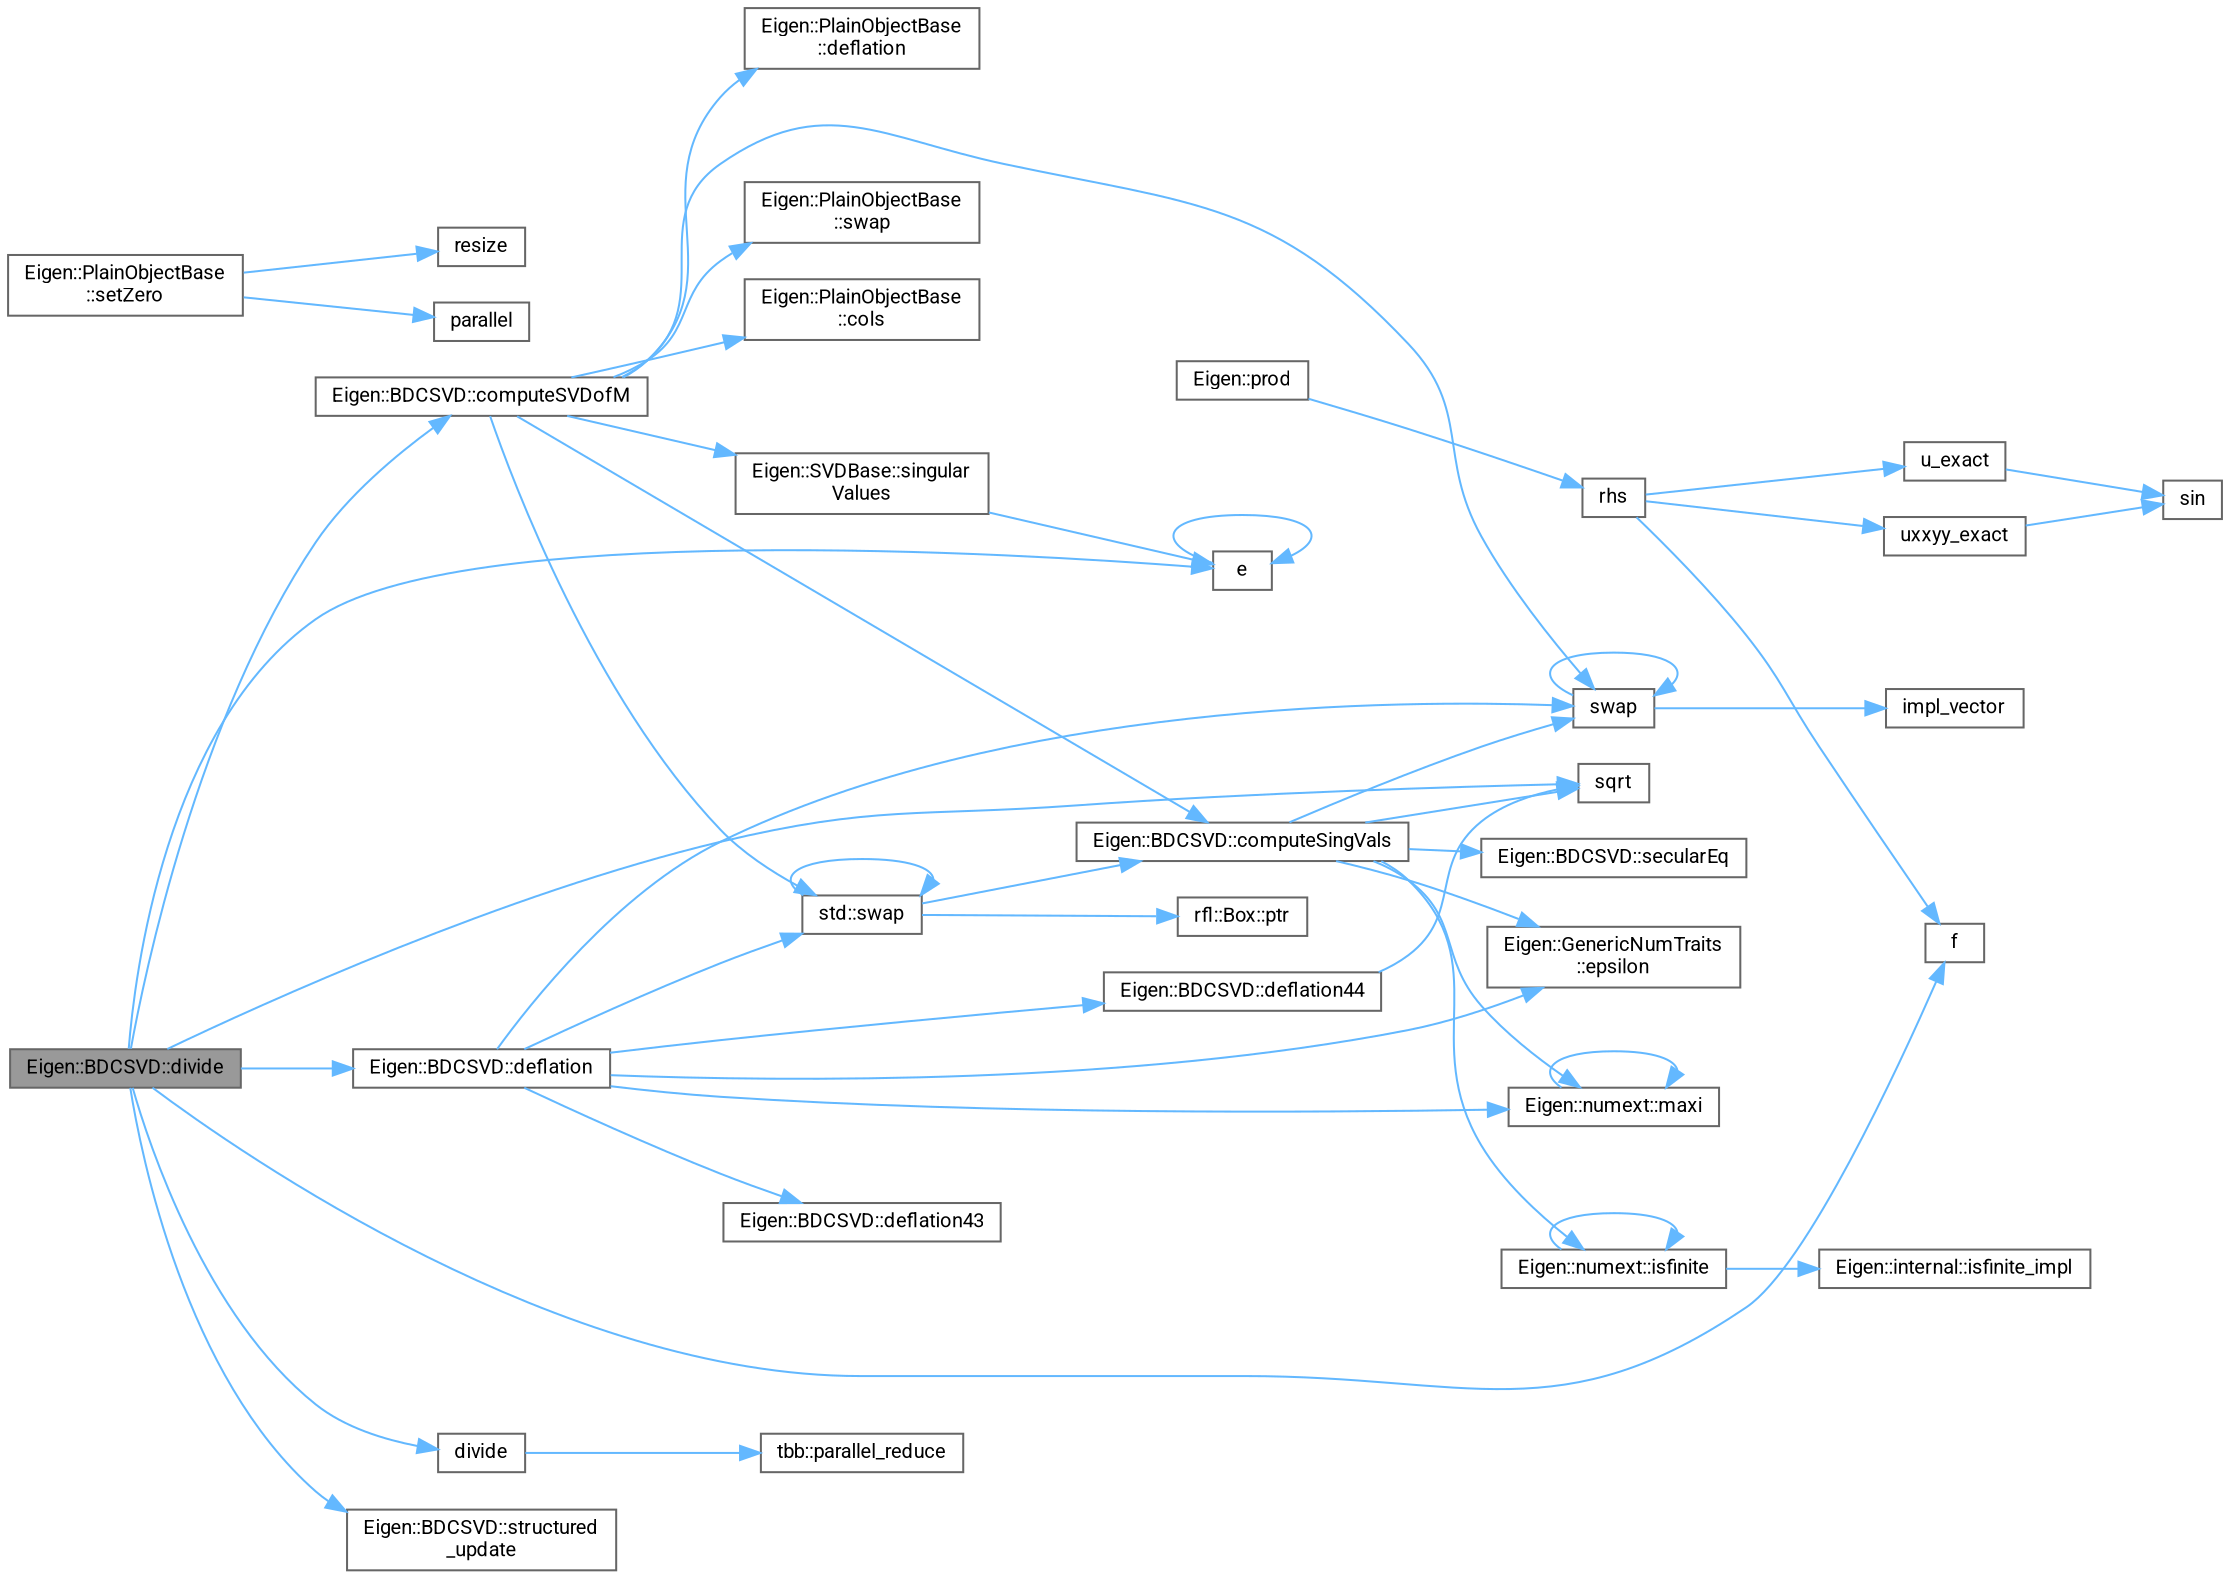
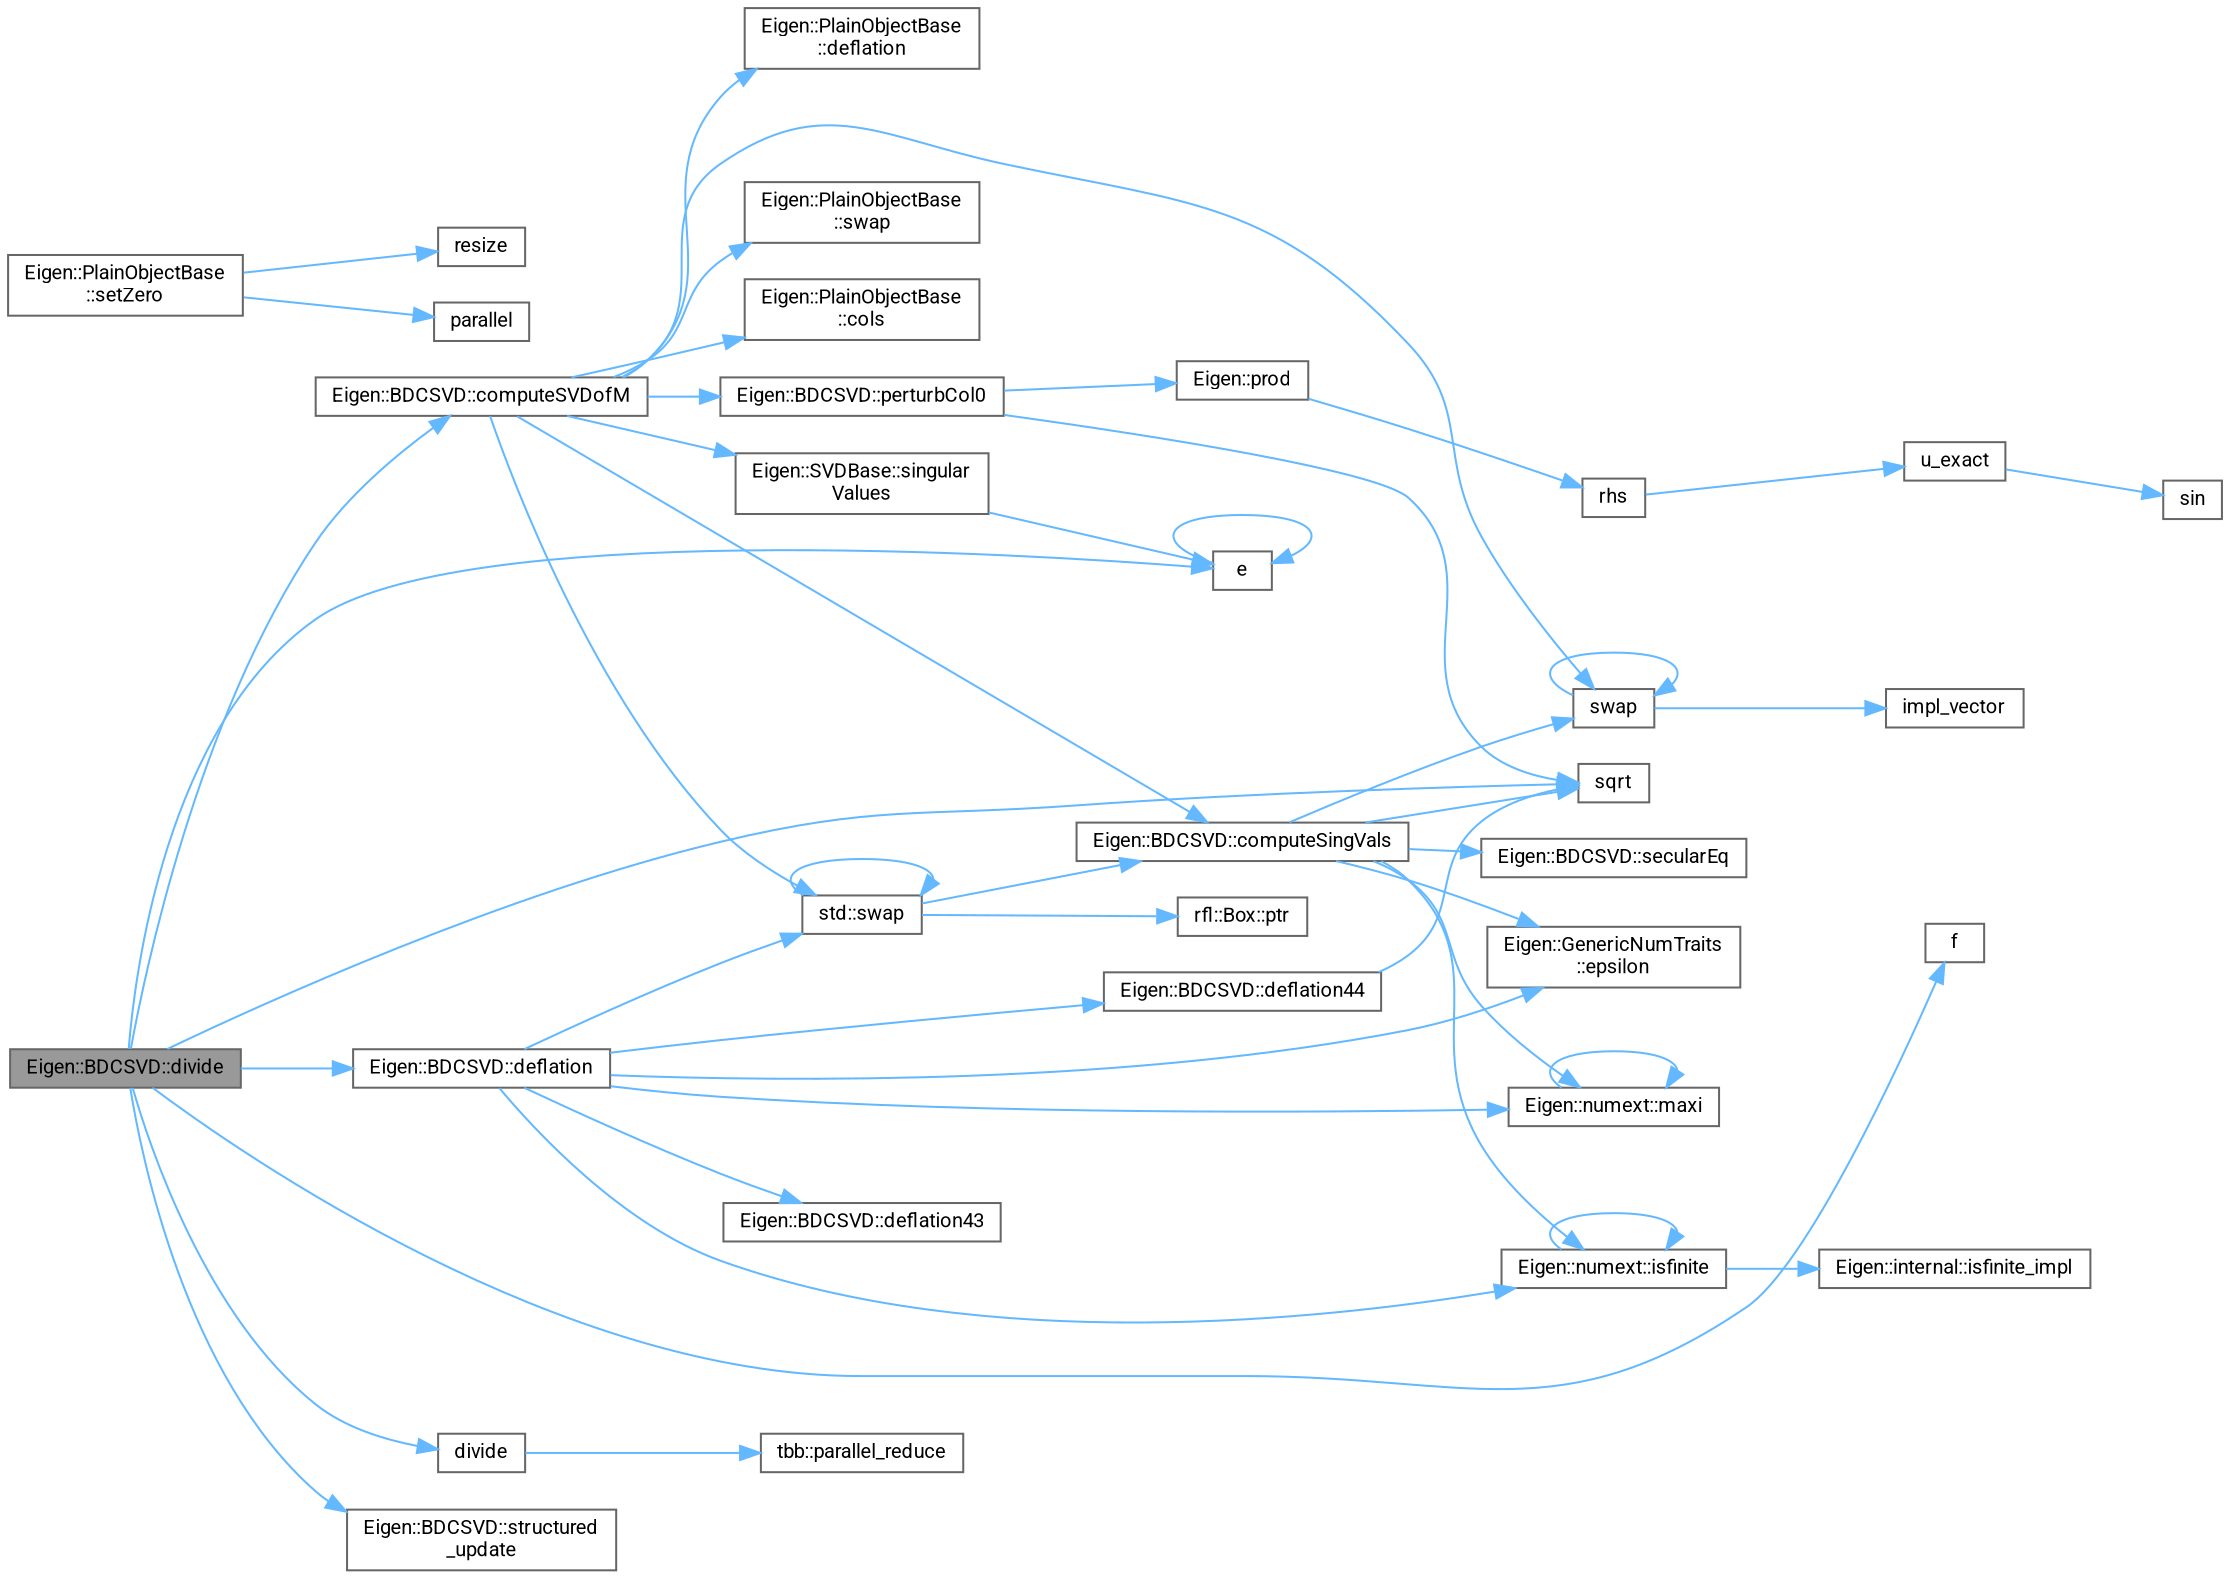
none -> (862, 397)
(1955, 536) -> none
(1786, 693) -> none
(977, 755) -> (964, 1313)
